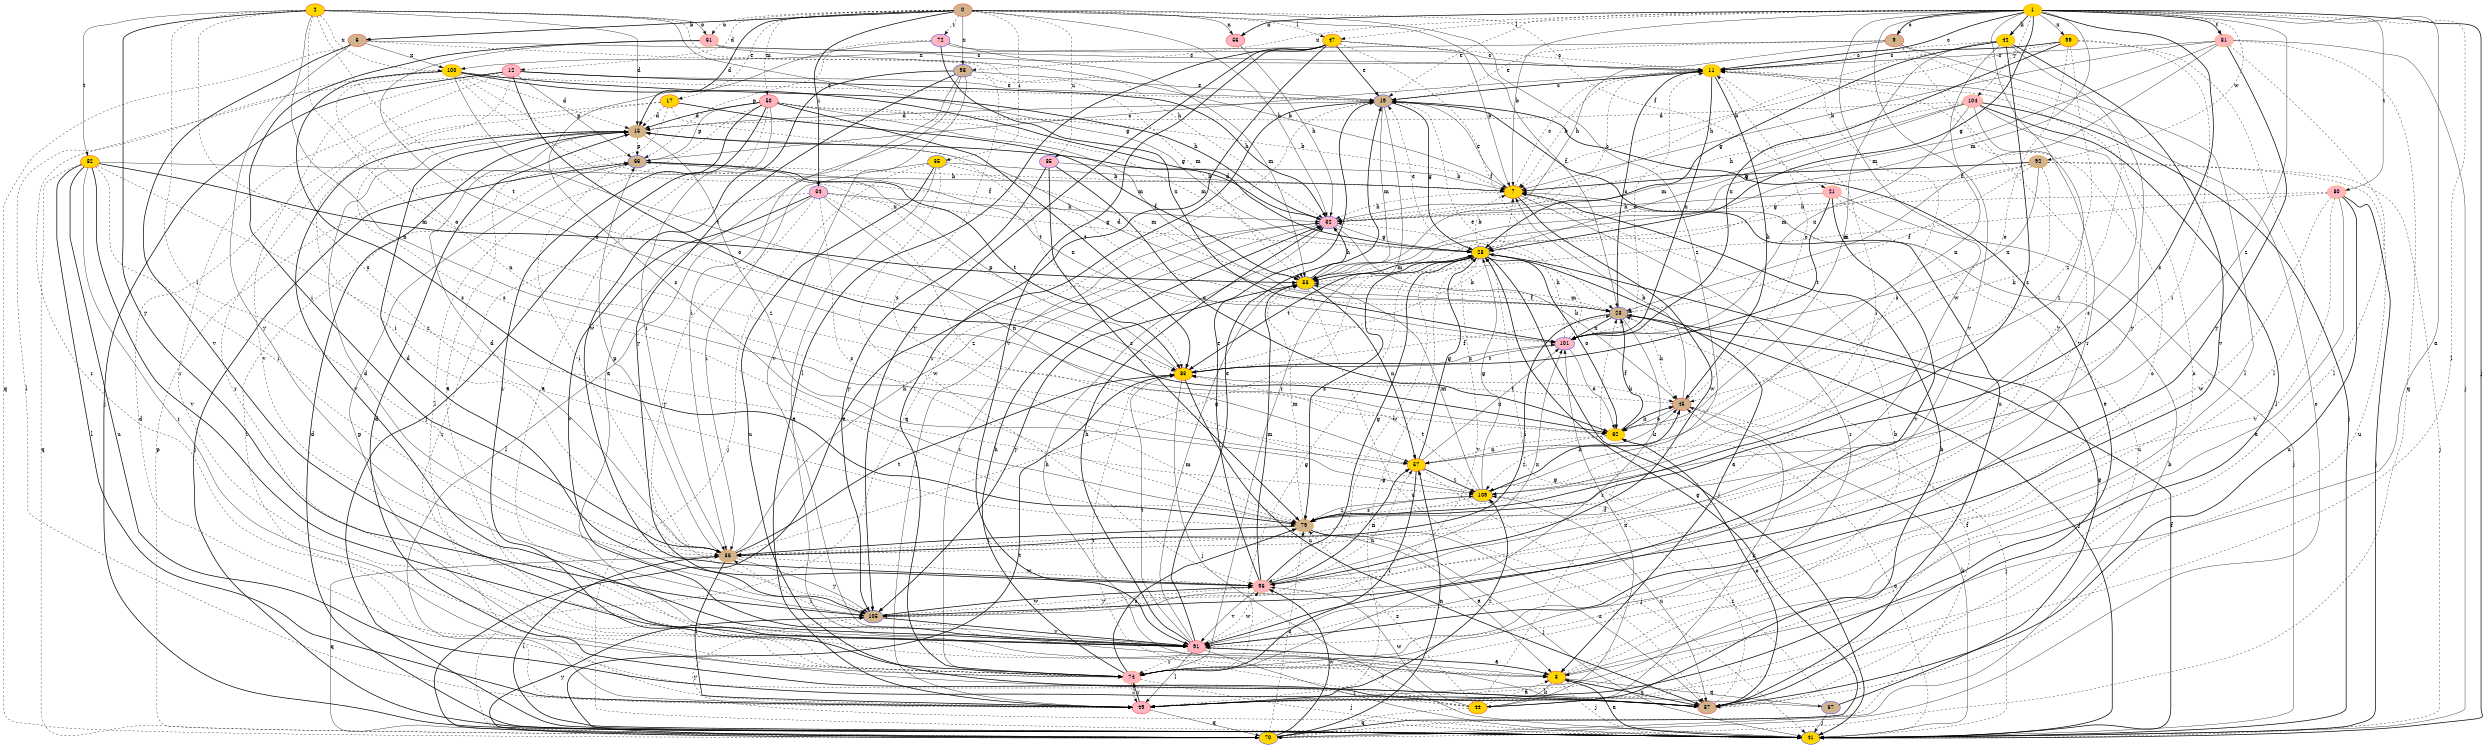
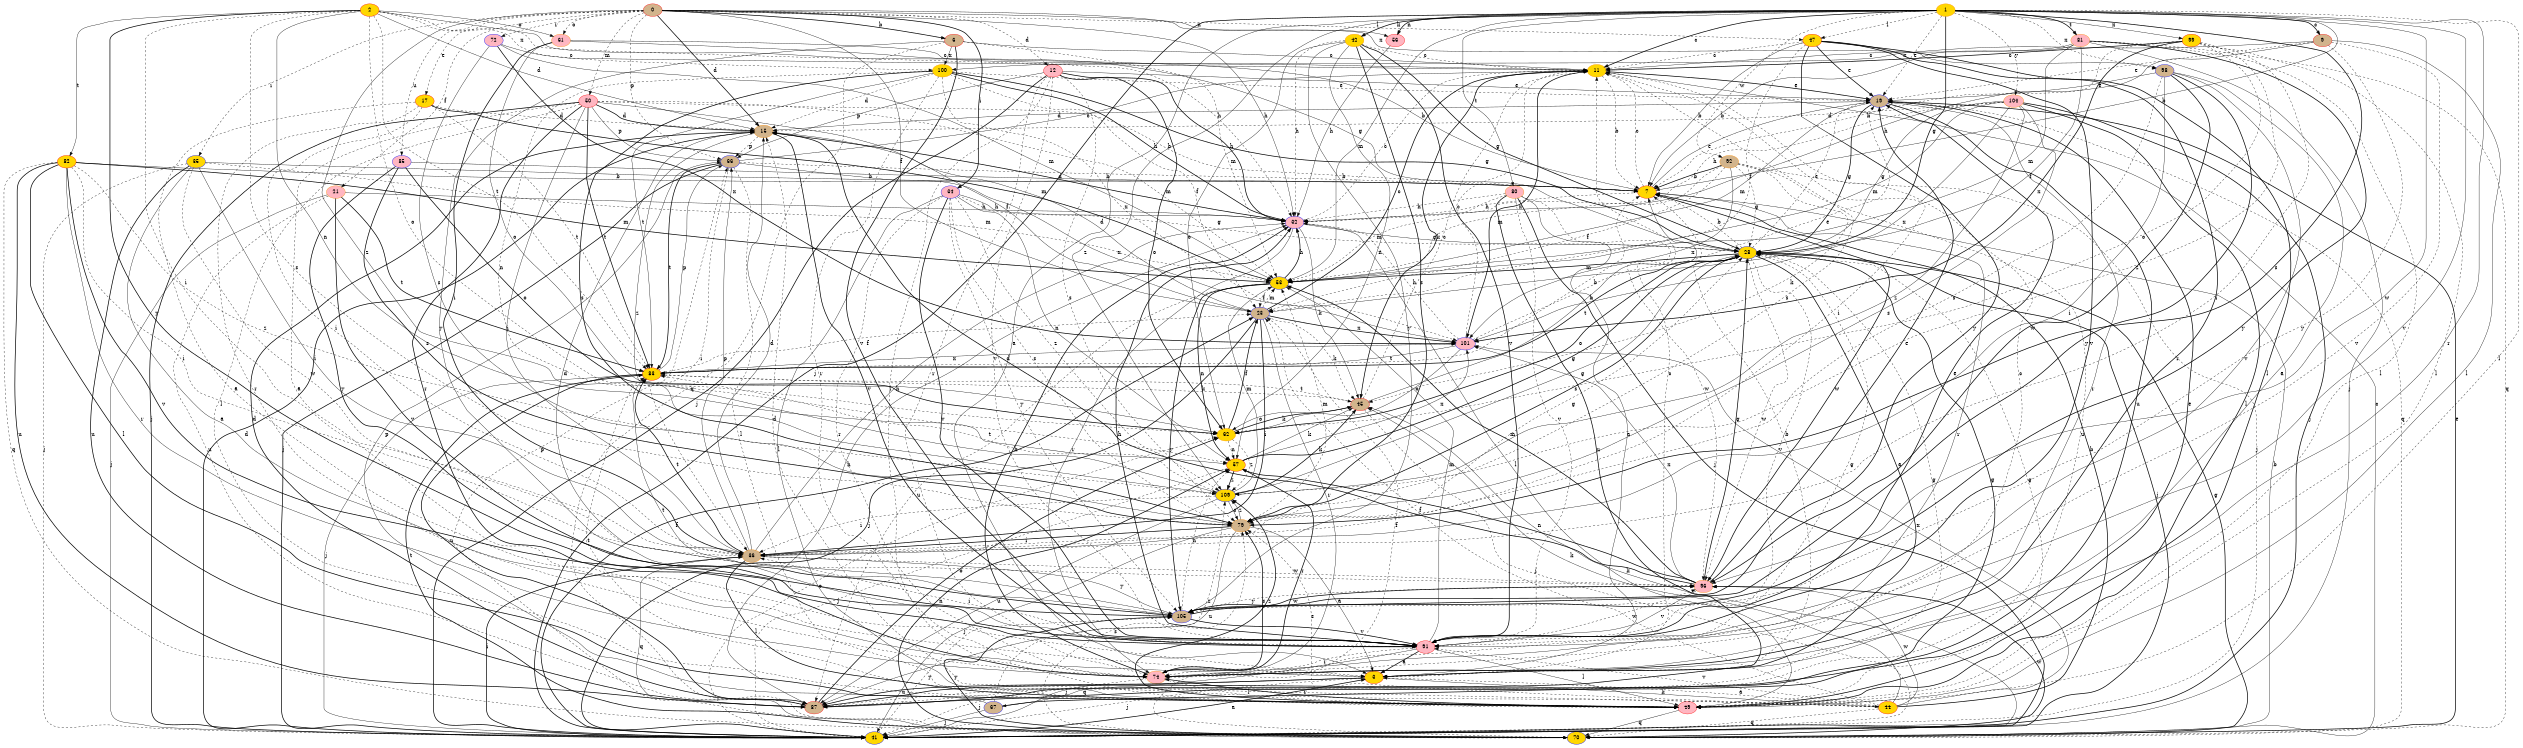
(818, 75) -> (639, 111)
(1558, 86) -> (1796, 86)
